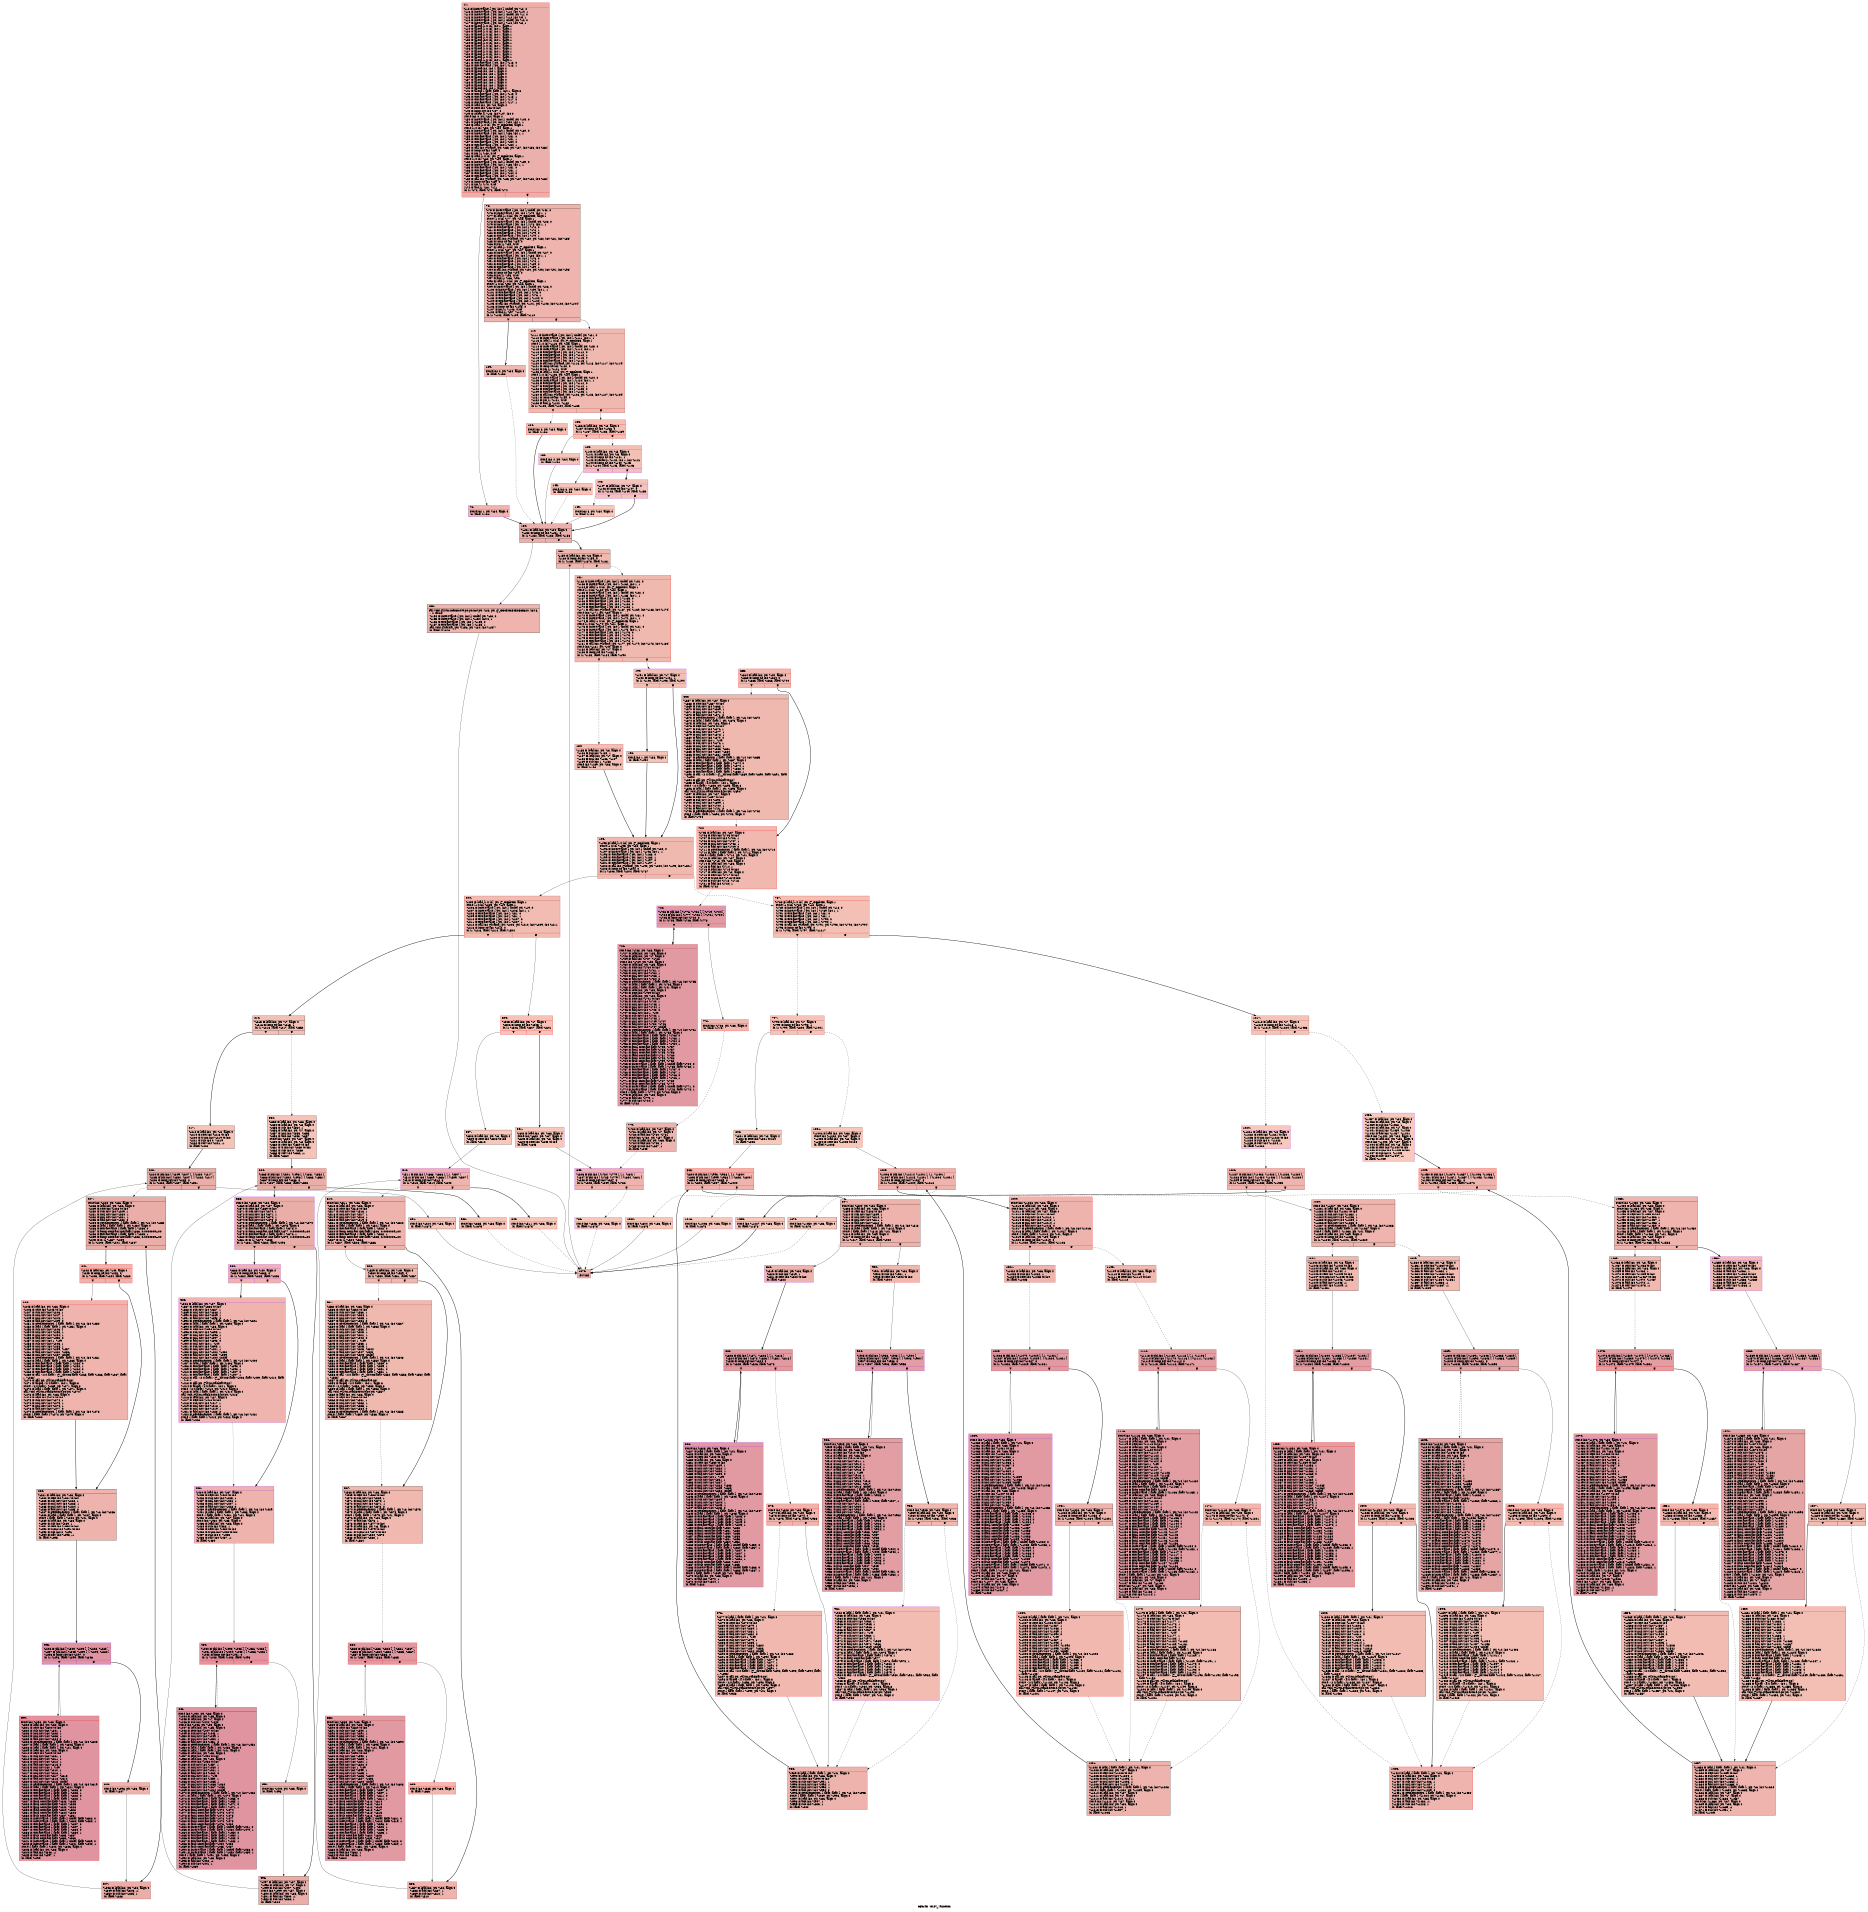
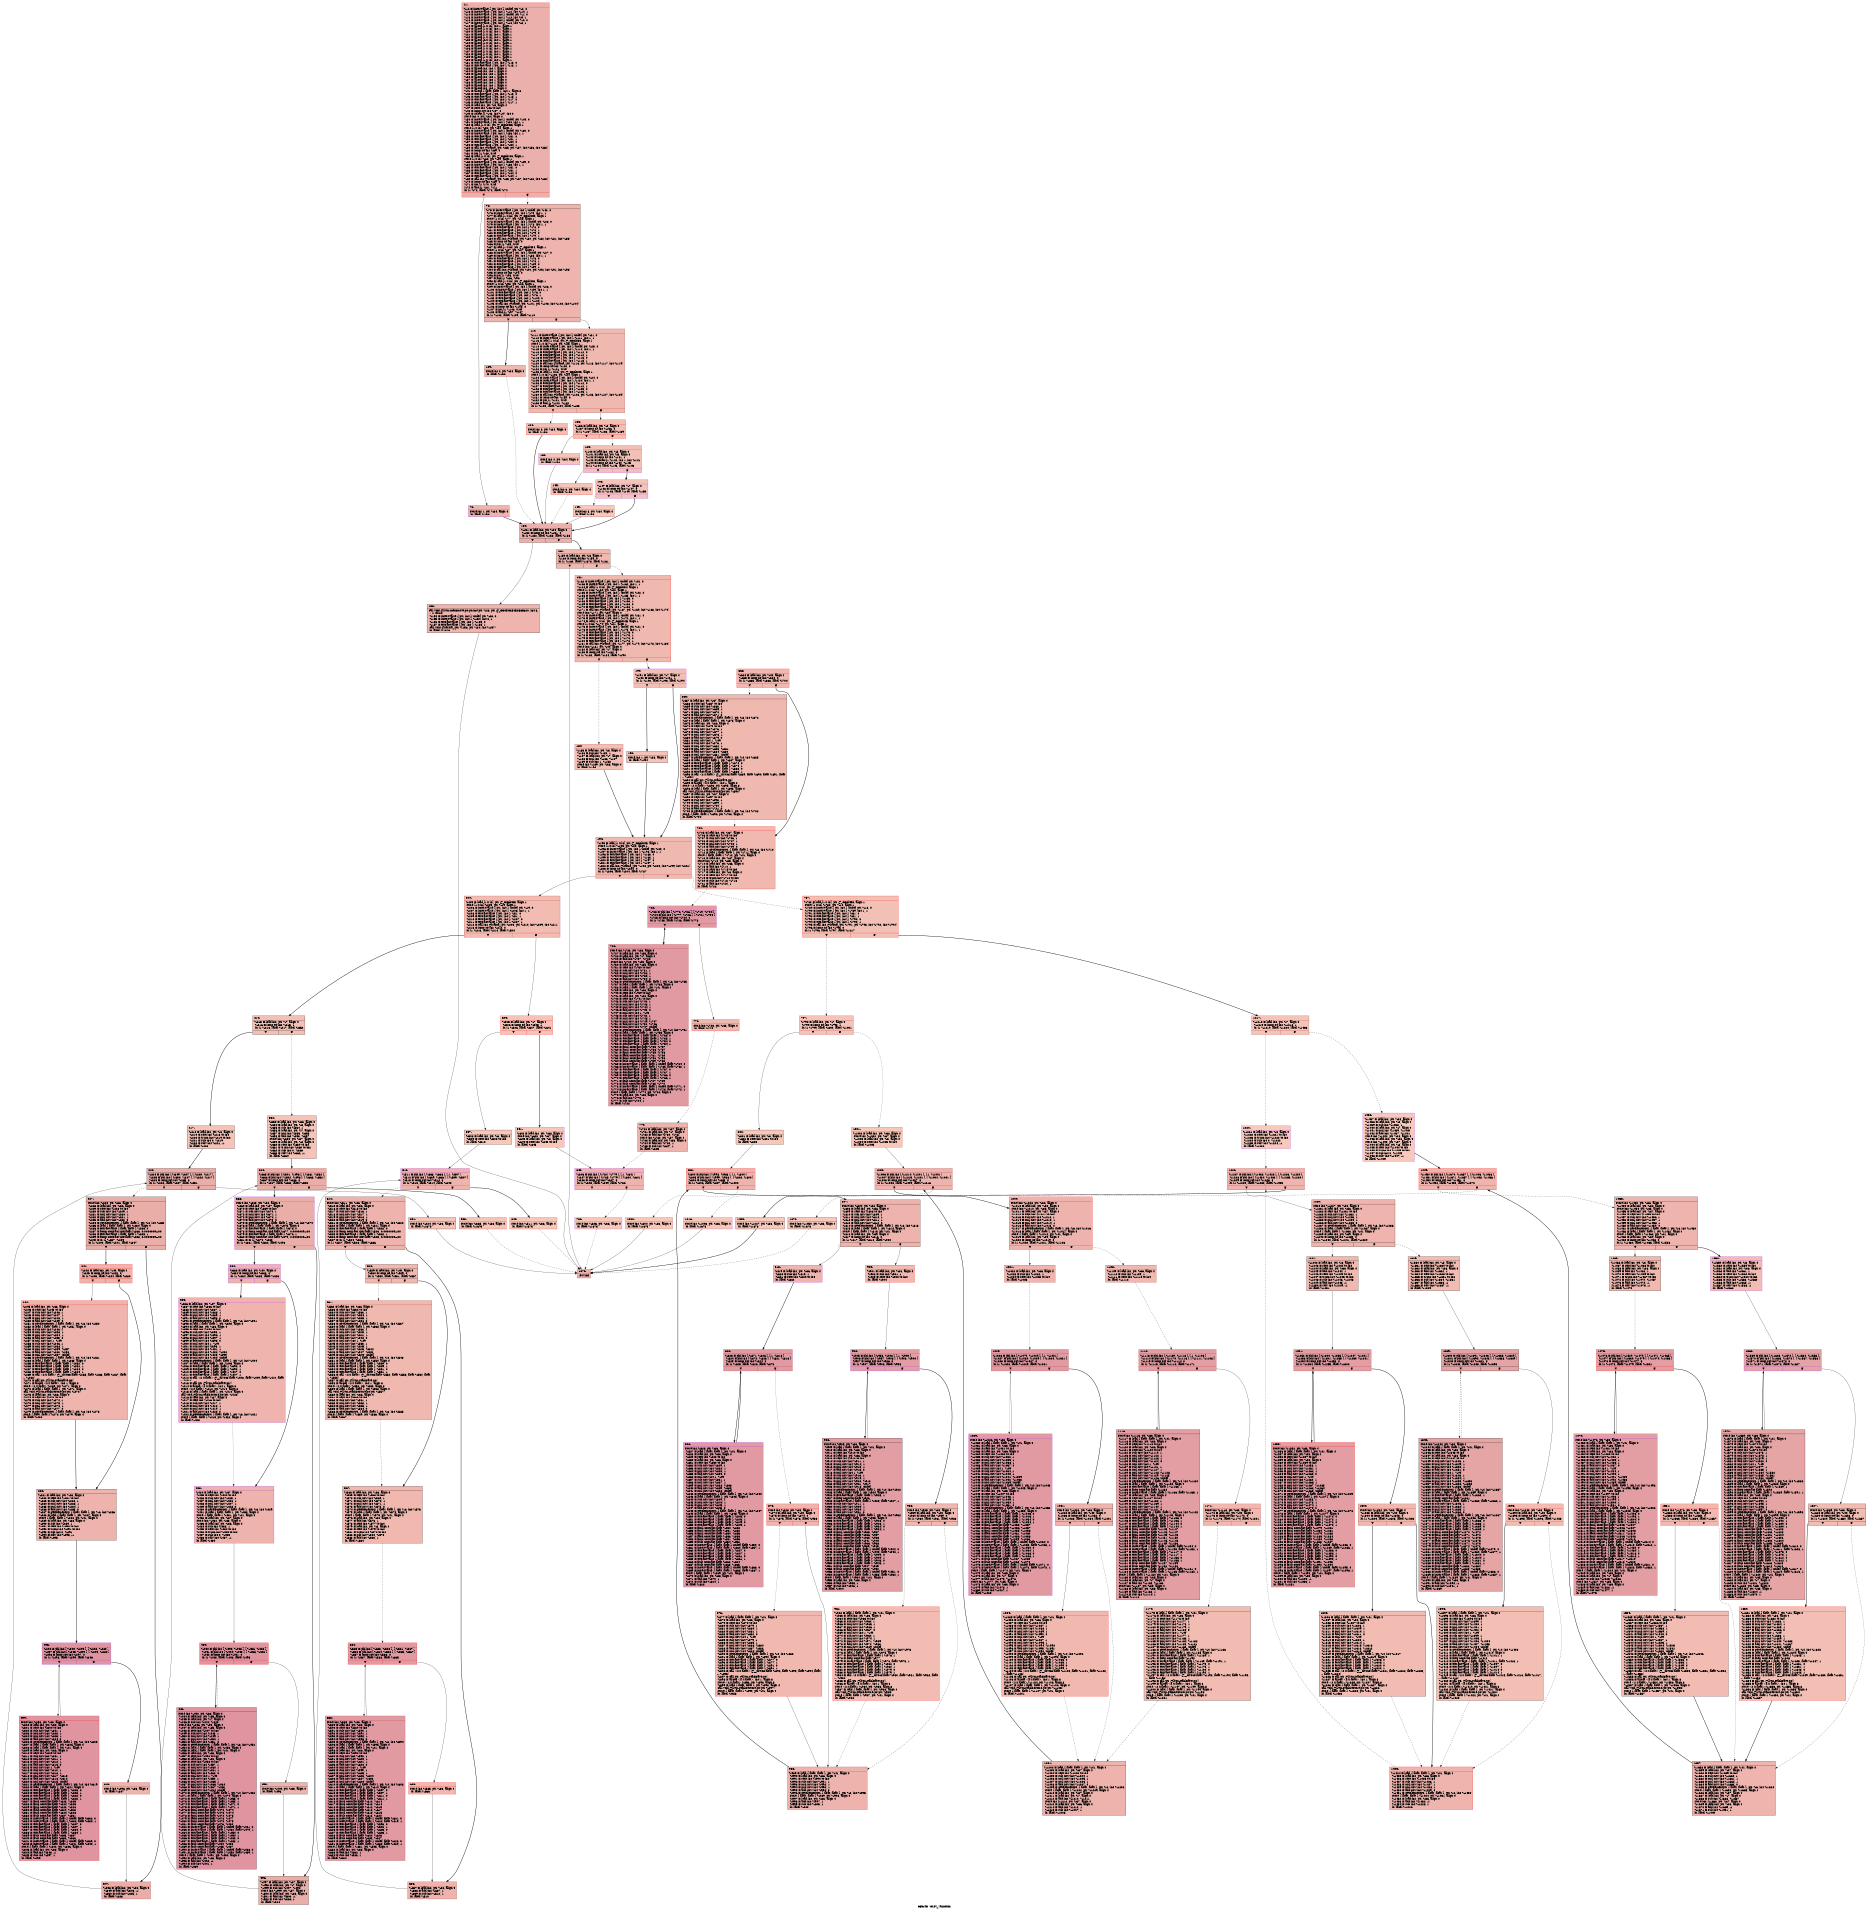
(886, 1654) -> (886, 1654)
(1256, 1663) -> none
